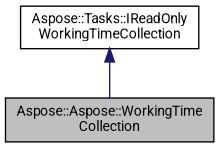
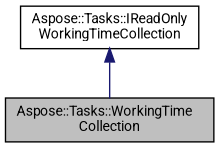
(110, 120) -> (110, 120)
